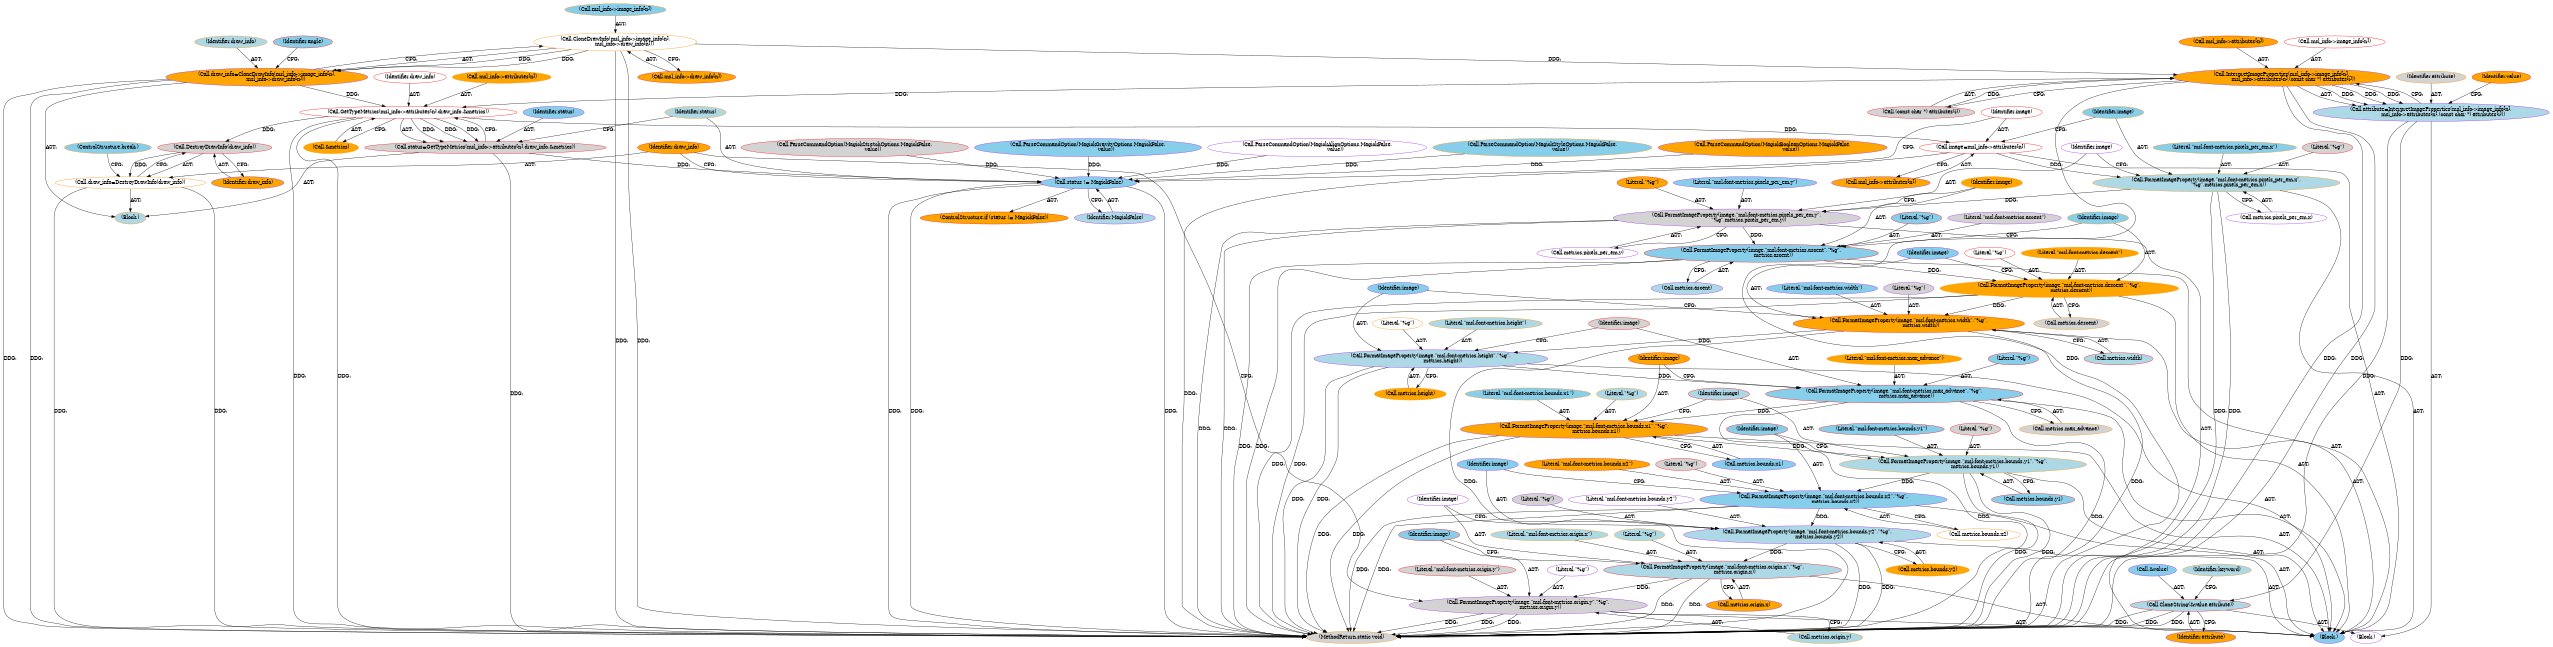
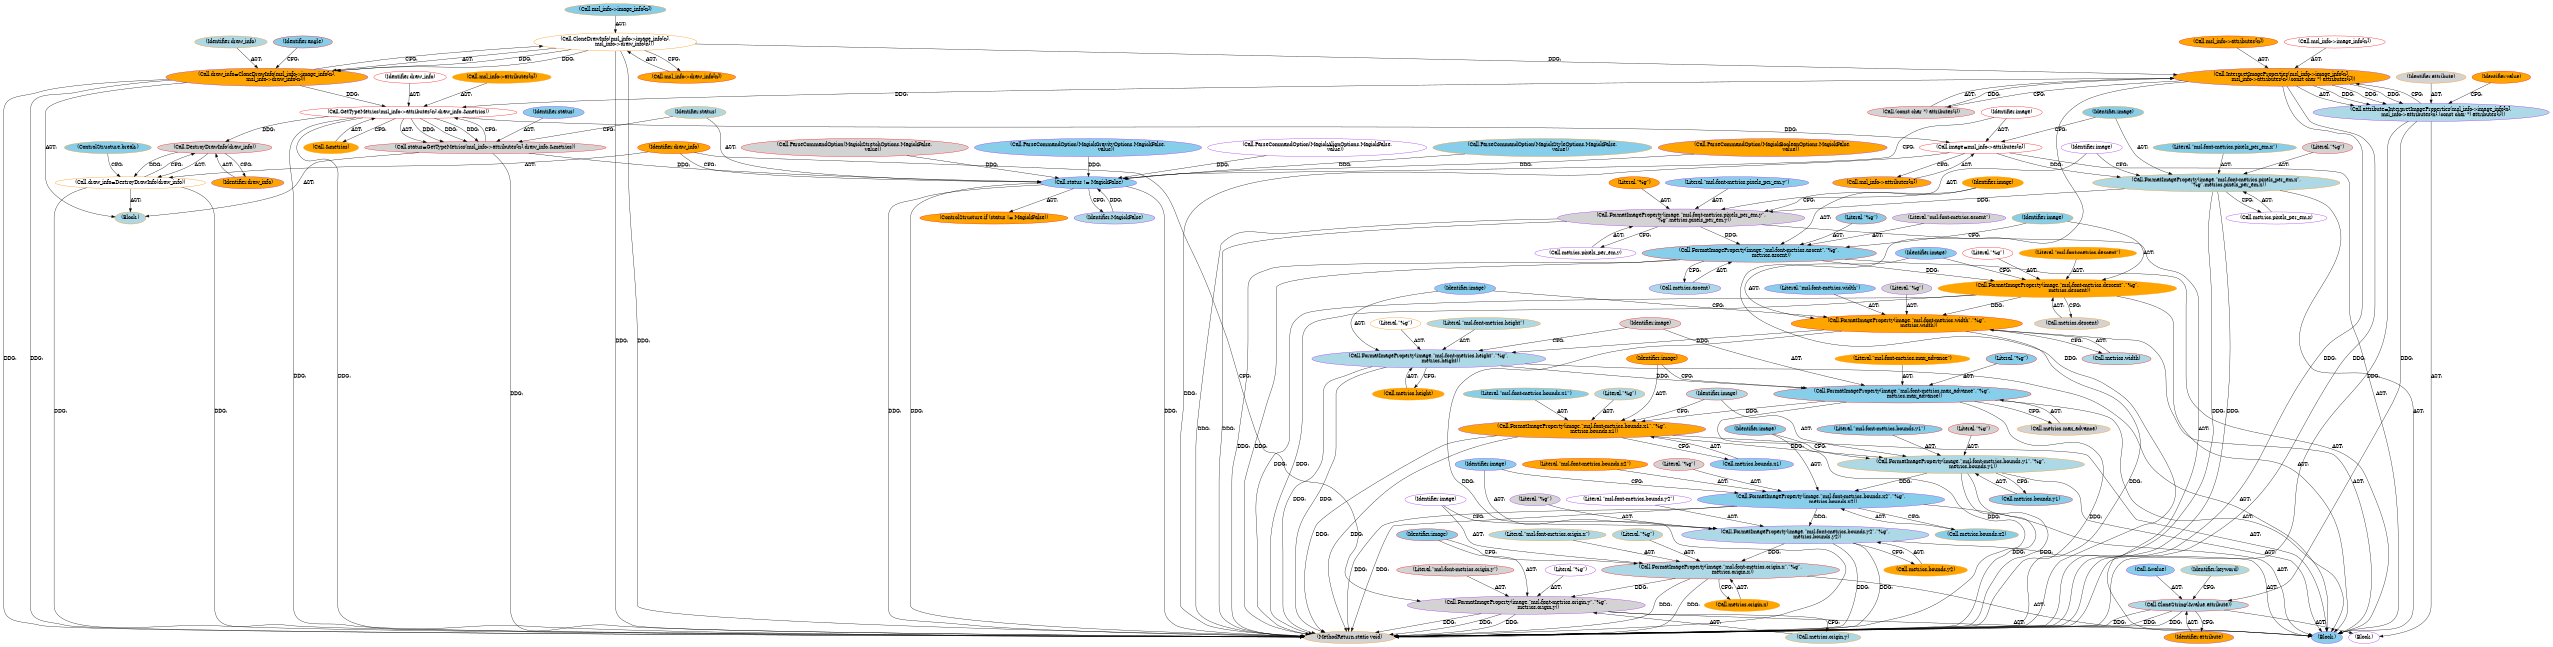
(1114, 200) -> (1117, 200)
(1979, 535) -> (1977, 535)
(1744, 605) -> (1742, 605)
